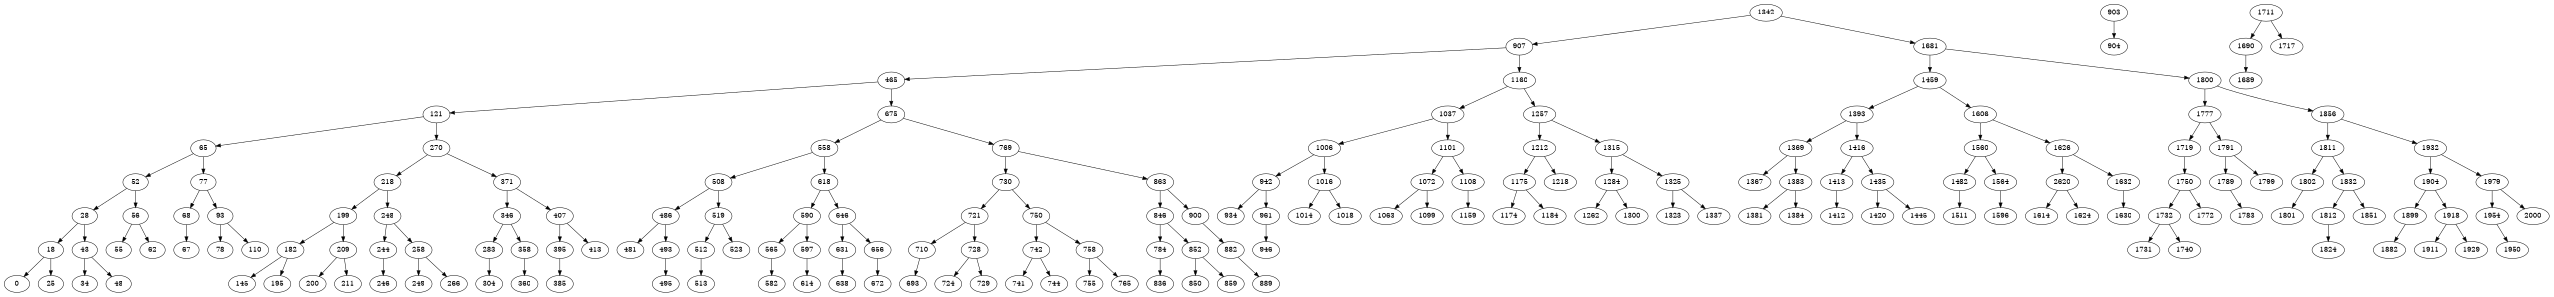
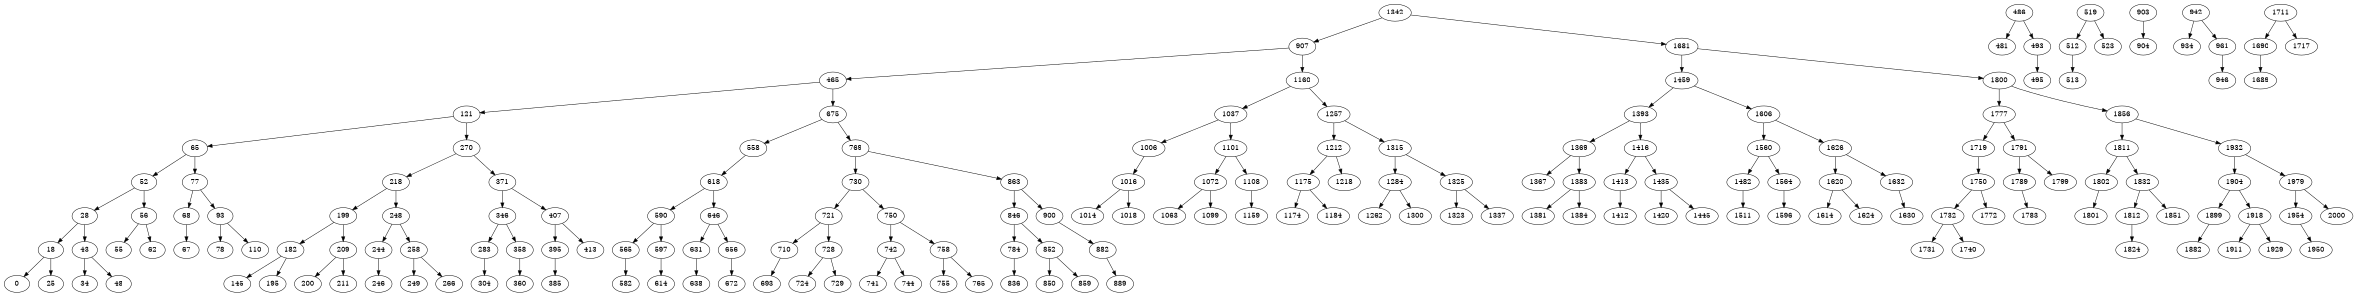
(1297, 164) -> none
(718, 182) -> none
(2062, 182) -> (1835, 182)
